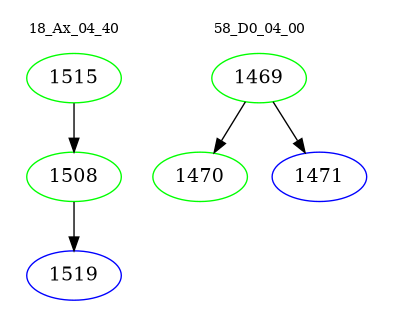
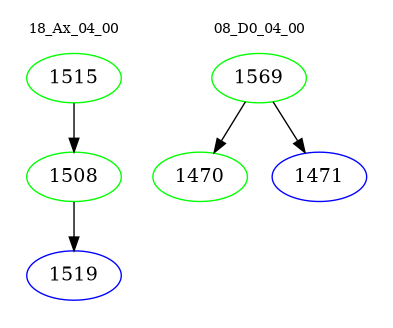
(74, 29) -> (74, 29)
(260, 29) -> (260, 29)
(259, 78) -> (259, 78)
